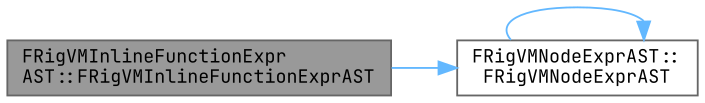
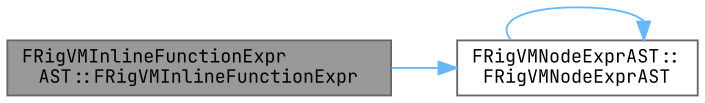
(199, 68) -> (199, 68)
